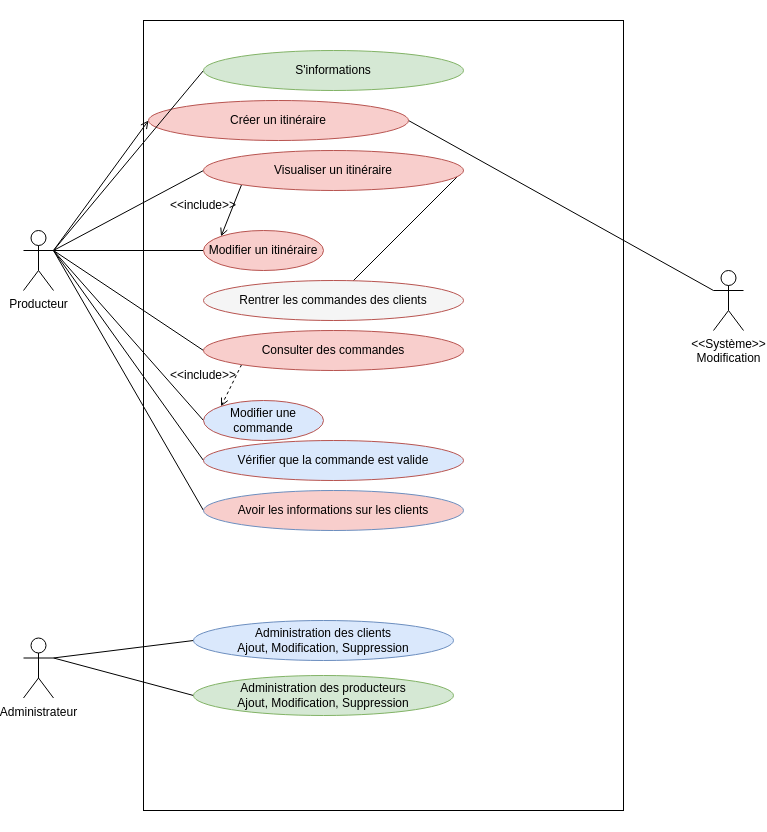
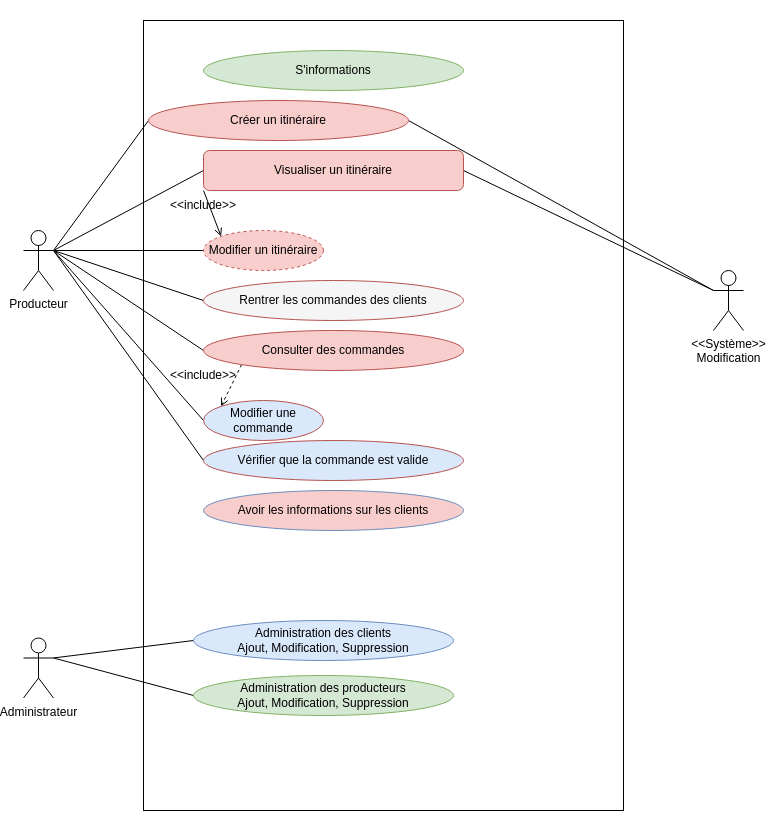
(145, 125) -> (146, 125)
(134, 154) -> none
(334, 171) -> (334, 171)
(409, 225) -> (584, 229)
(264, 251) -> (264, 251)
none -> (131, 276)
(132, 387) -> none
